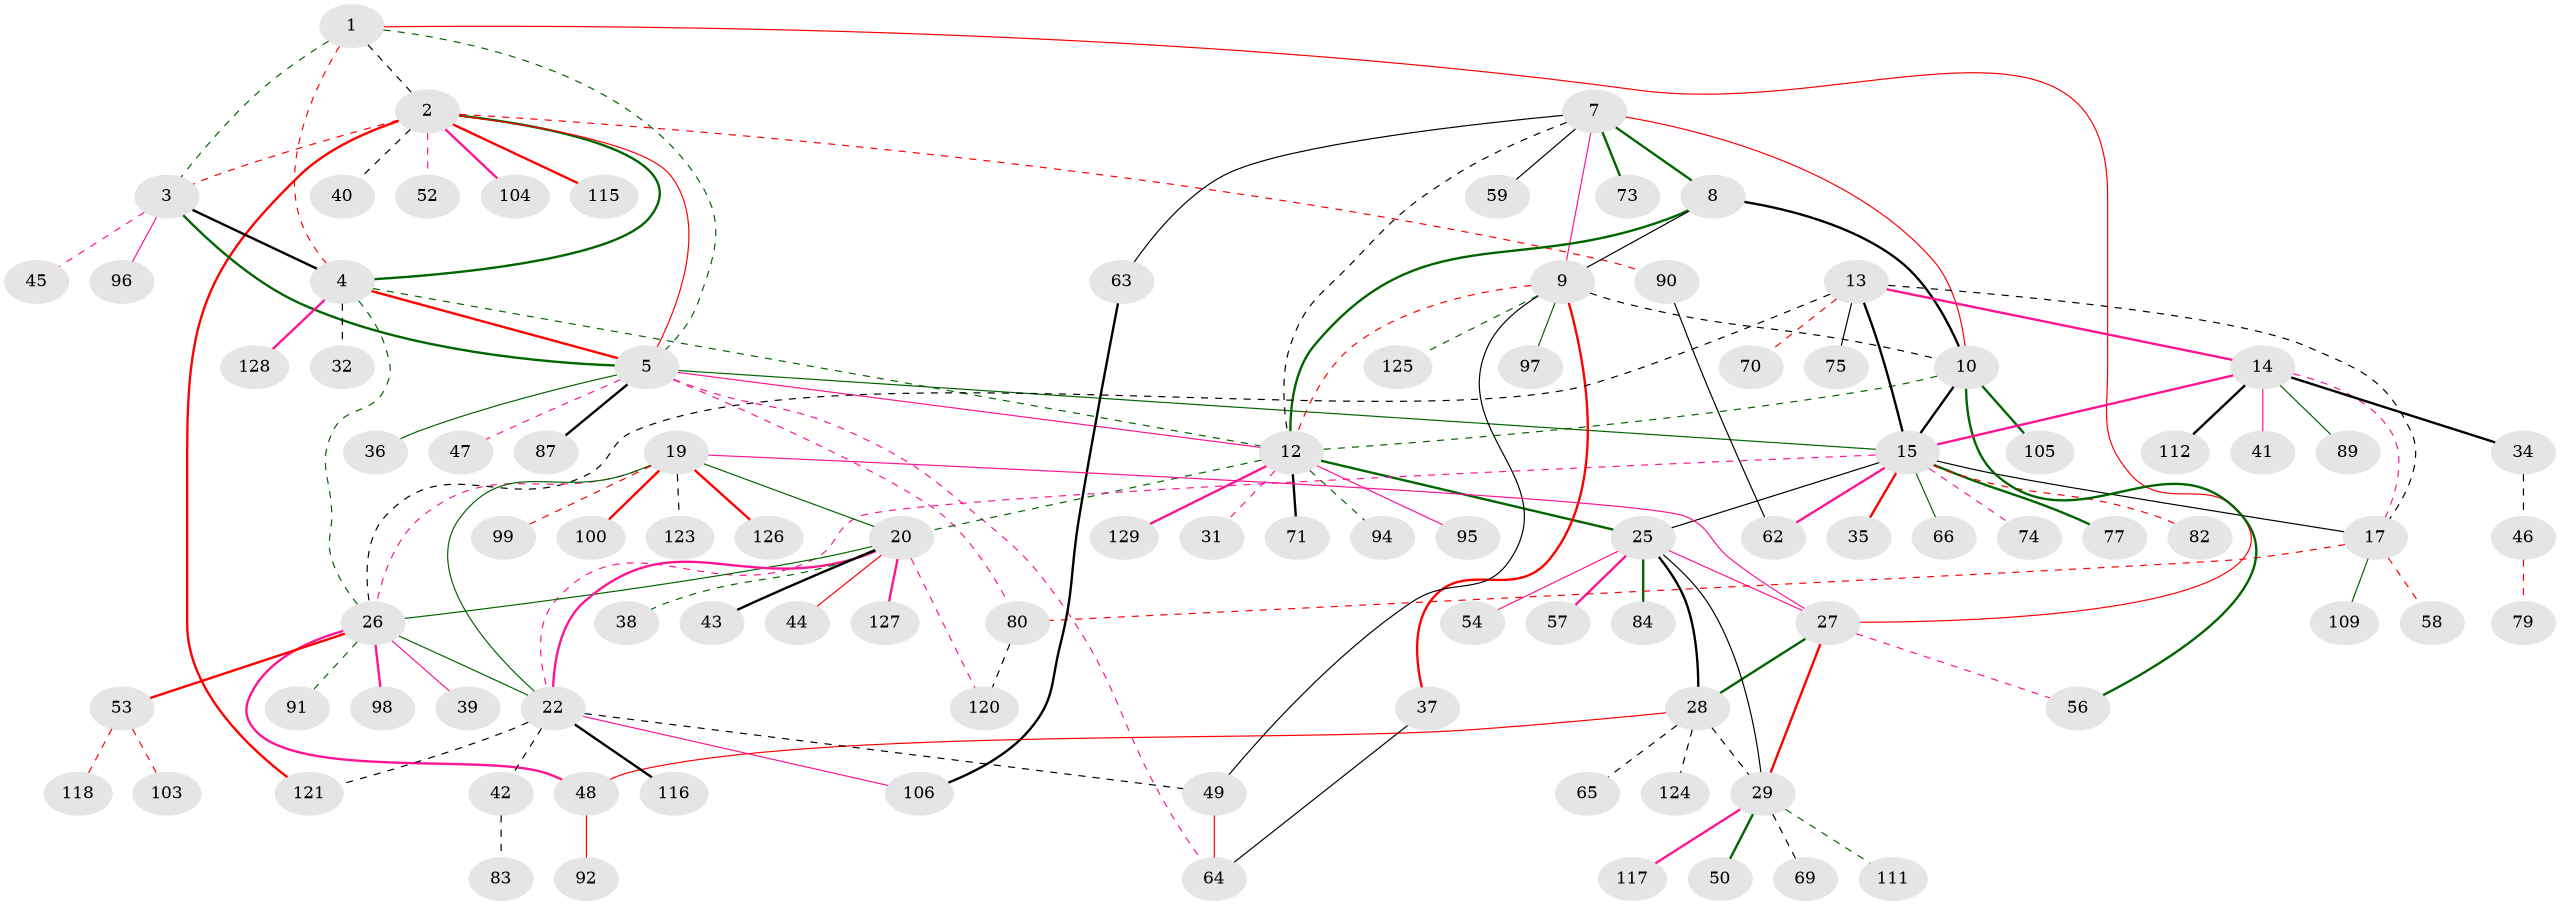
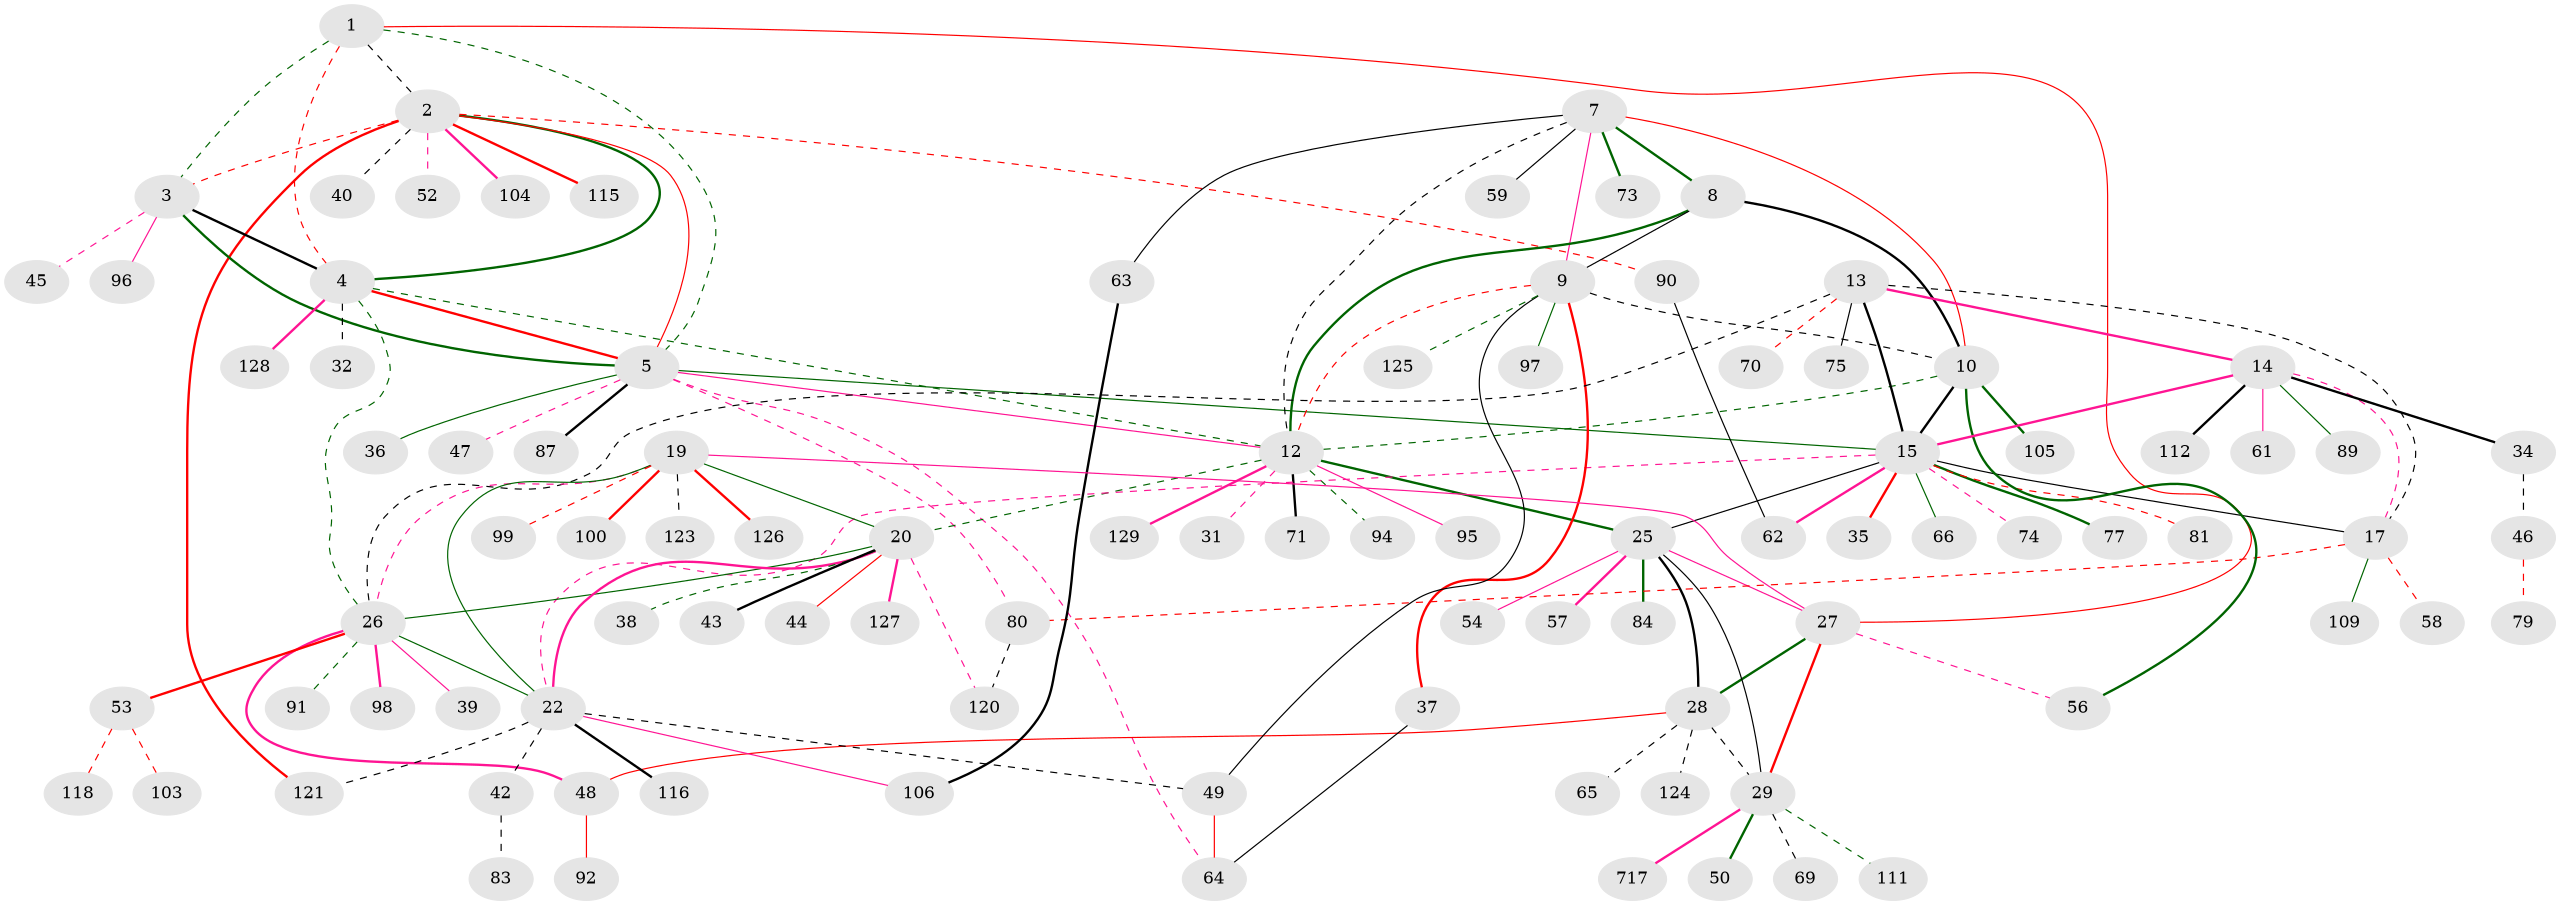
(2263, 453) -> (2263, 453)
(2200, 538) -> (2200, 538)
(1633, 879) -> (1633, 879)
